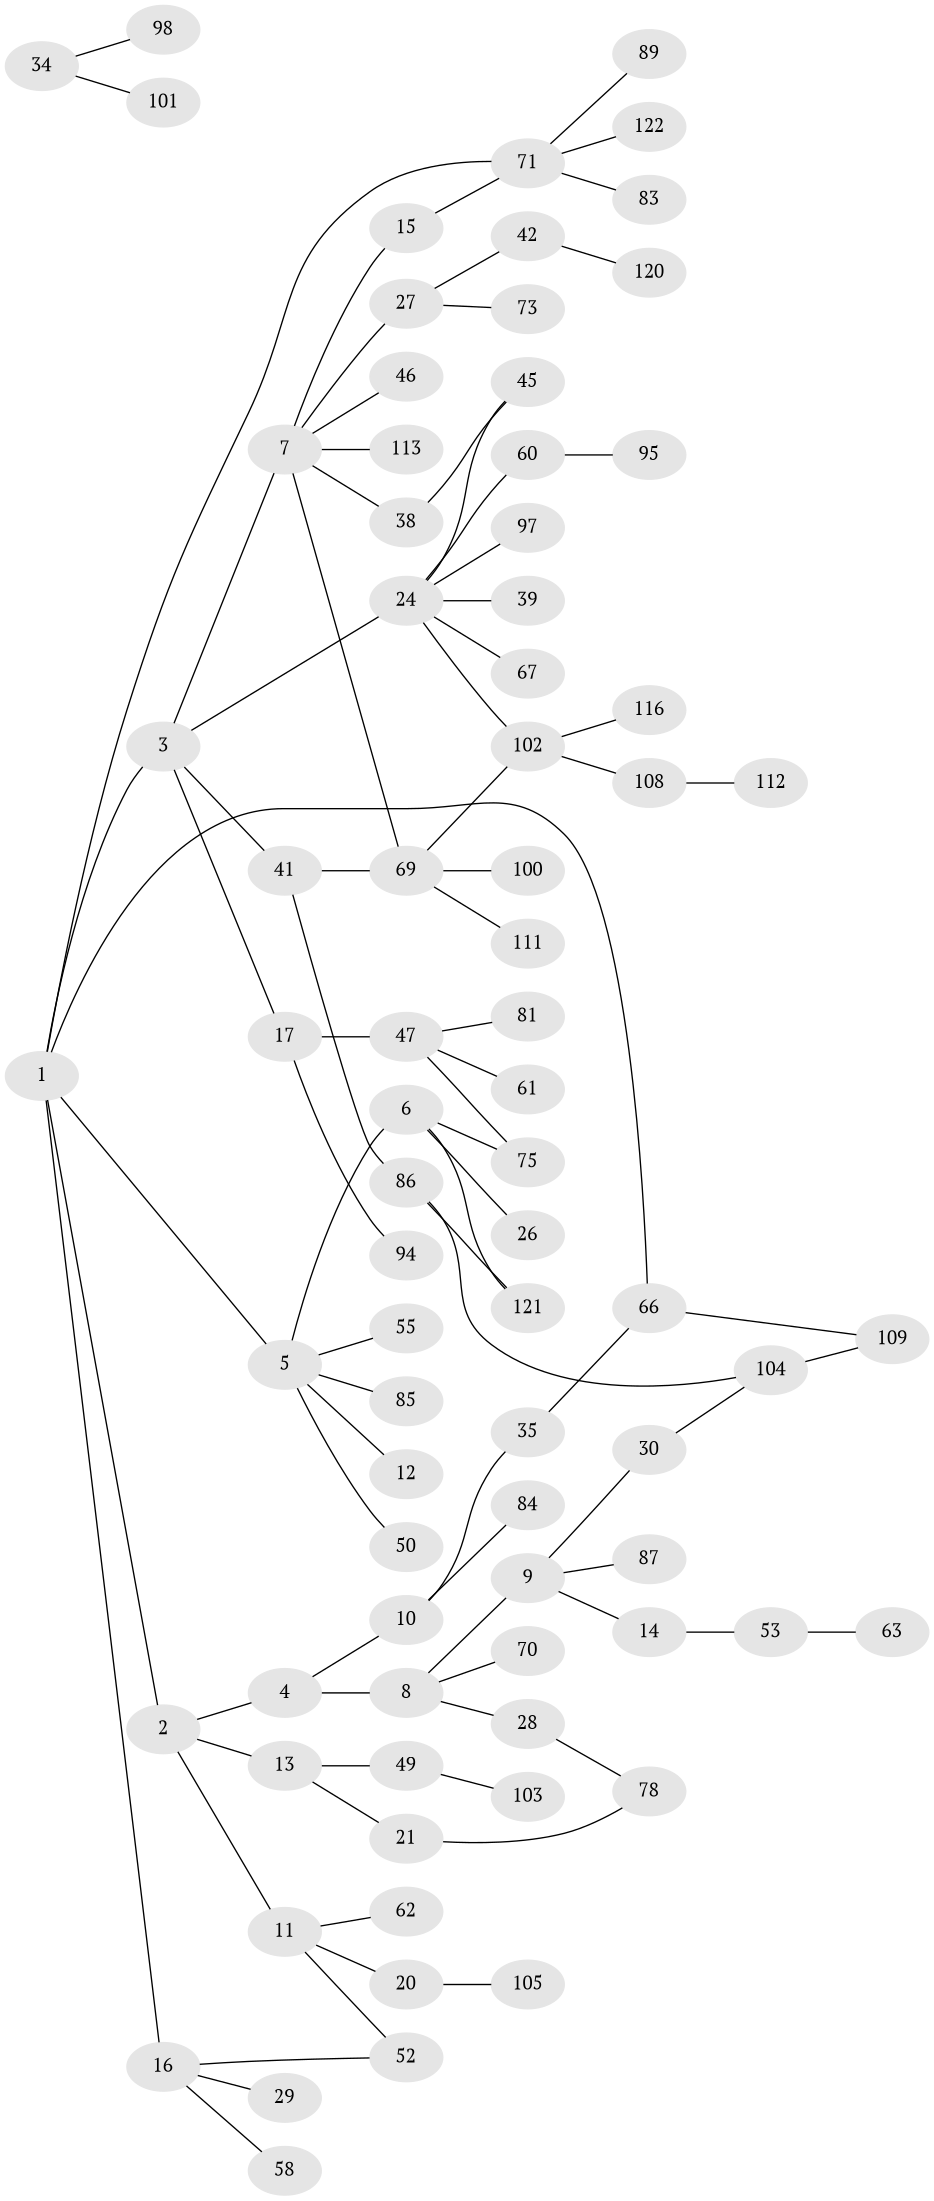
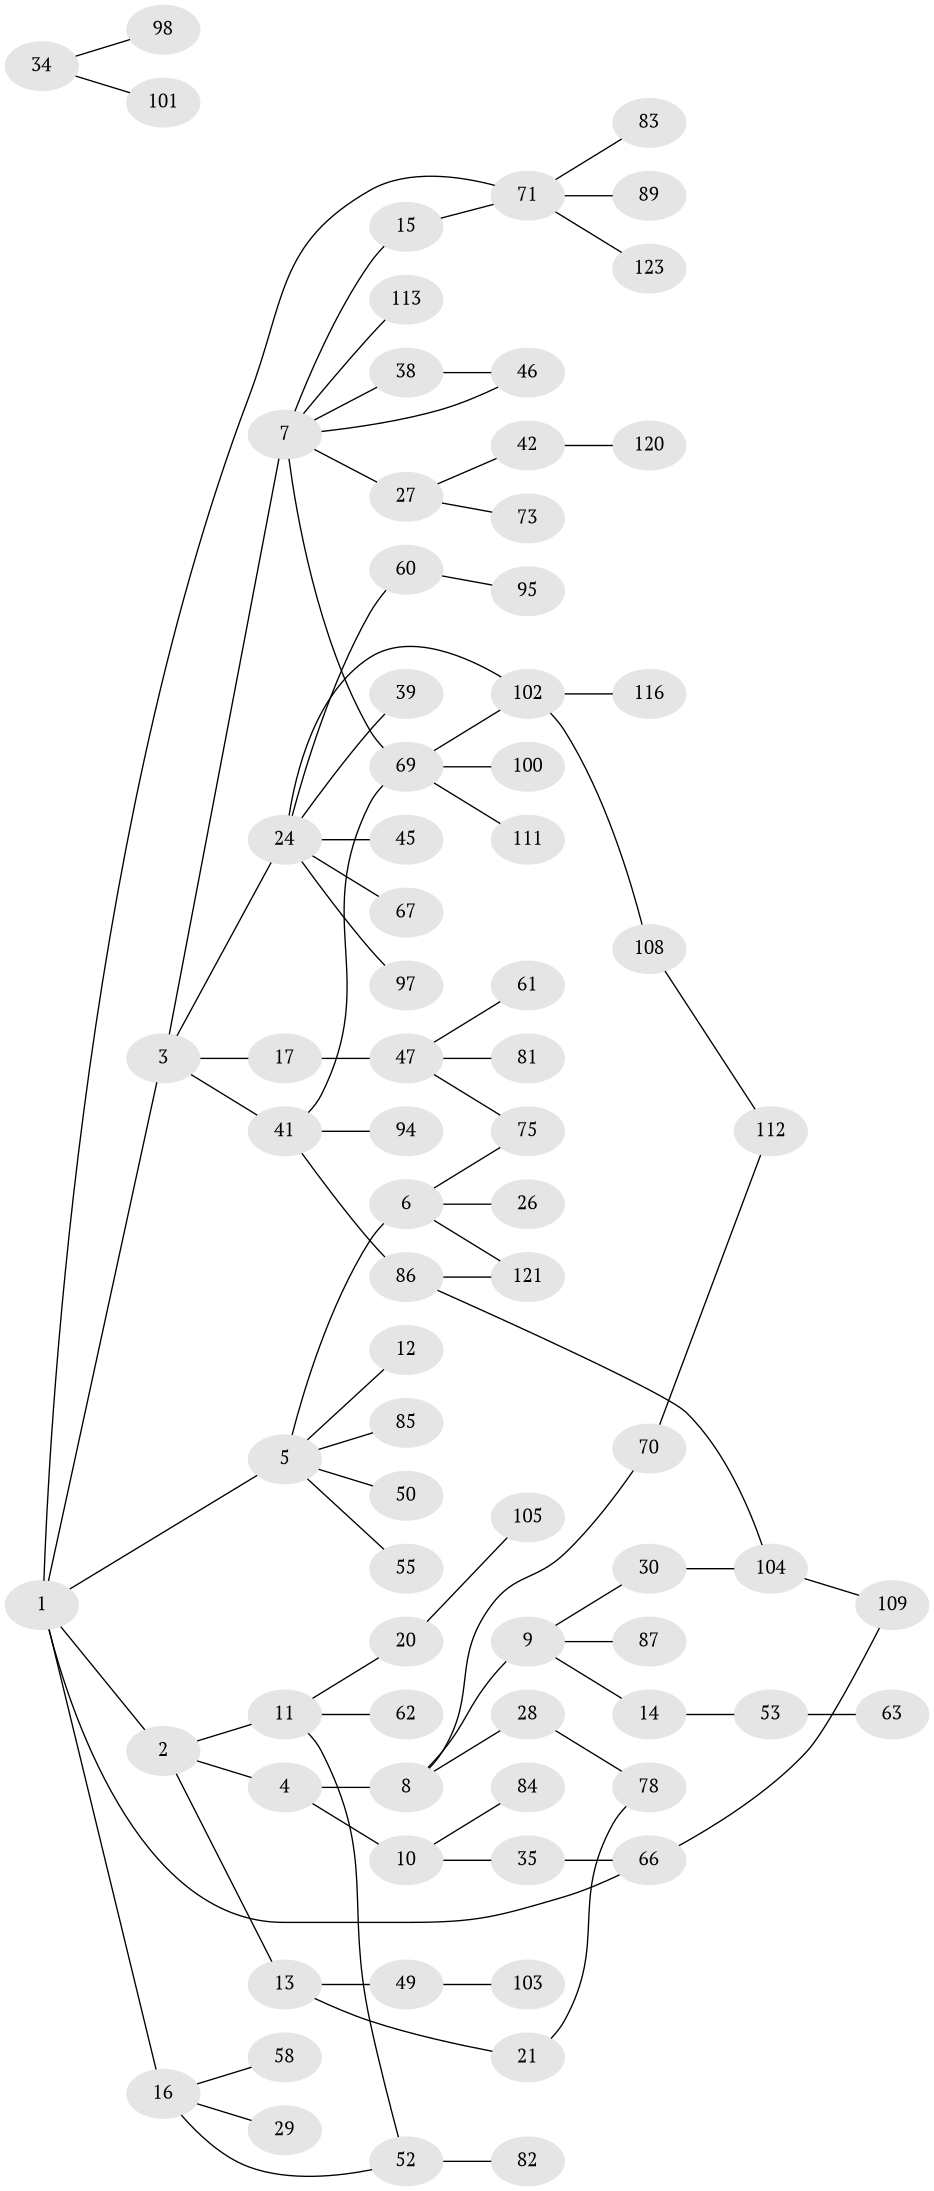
(649, 127) -> (649, 269)
(465, 455) -> (467, 373)
(332, 1152) -> (346, 1131)
none -> (710, 1290)
none -> (528, 2161)
